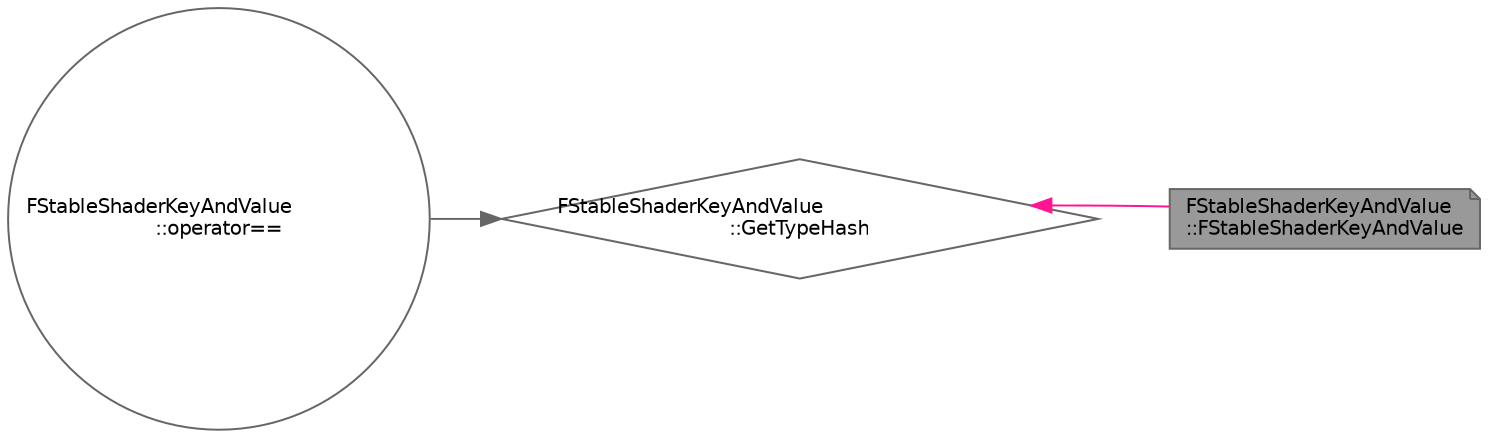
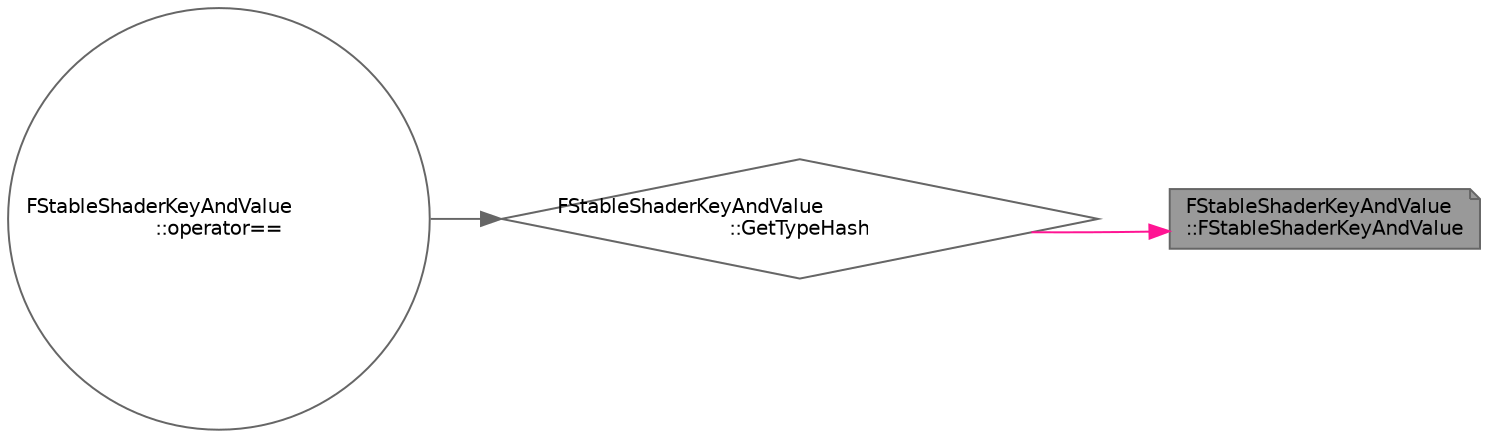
(1111, 206) -> (1090, 232)
